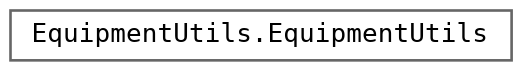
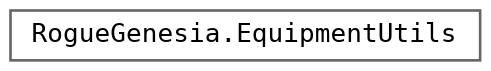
(261, 35) -> (245, 35)
